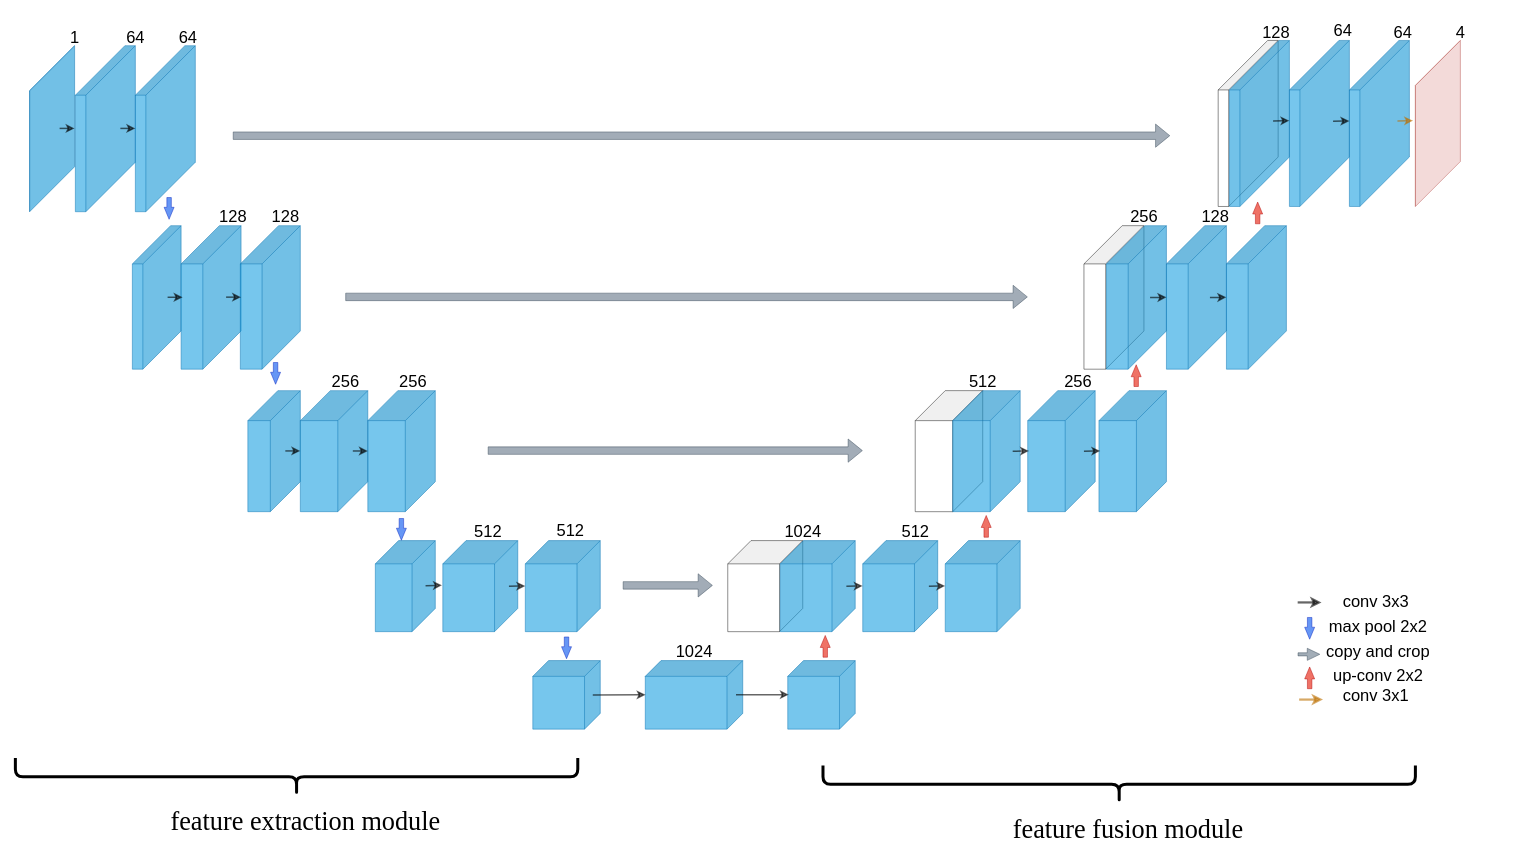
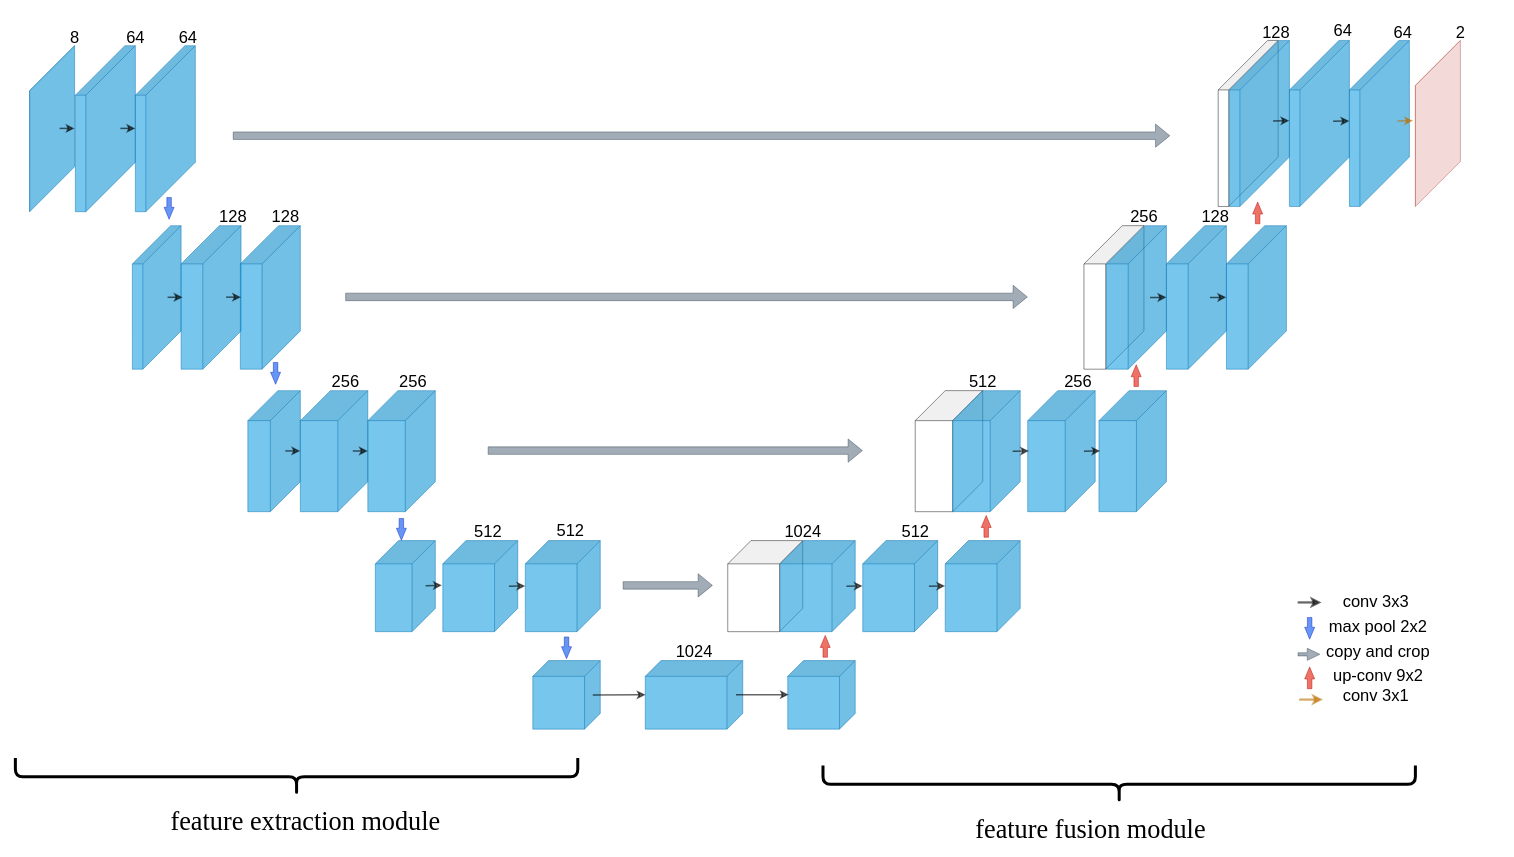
(1461, 33) -> (1461, 33)
(75, 38) -> (75, 38)
(1379, 676) -> (1379, 676)
(1131, 829) -> (1094, 829)
